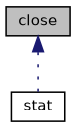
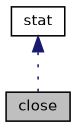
(38, 72) -> (38, 72)
